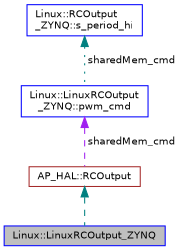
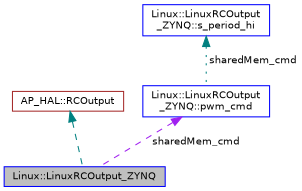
(85, 20) -> (206, 20)
(85, 147) -> (136, 145)
